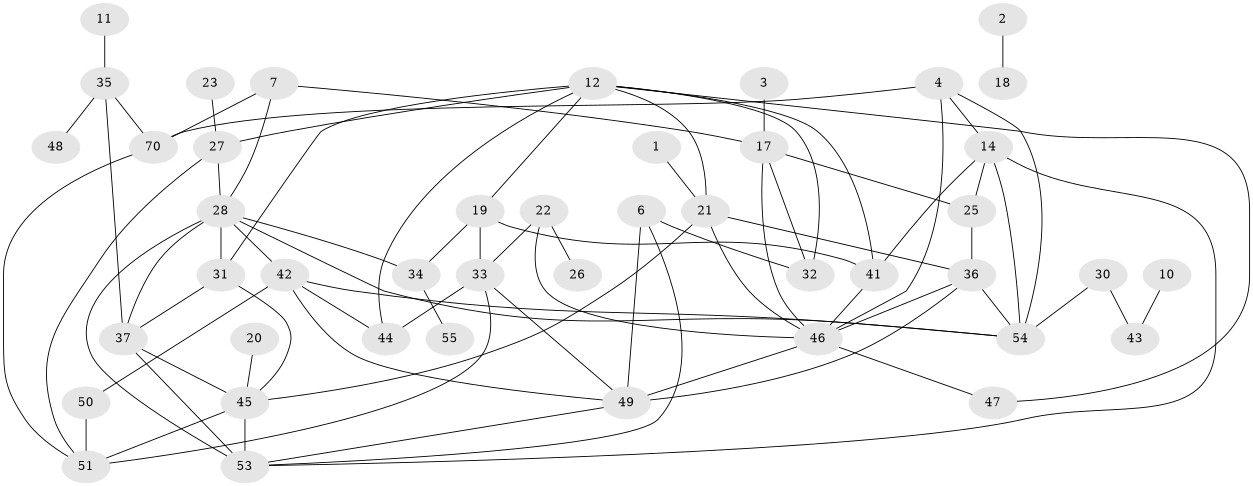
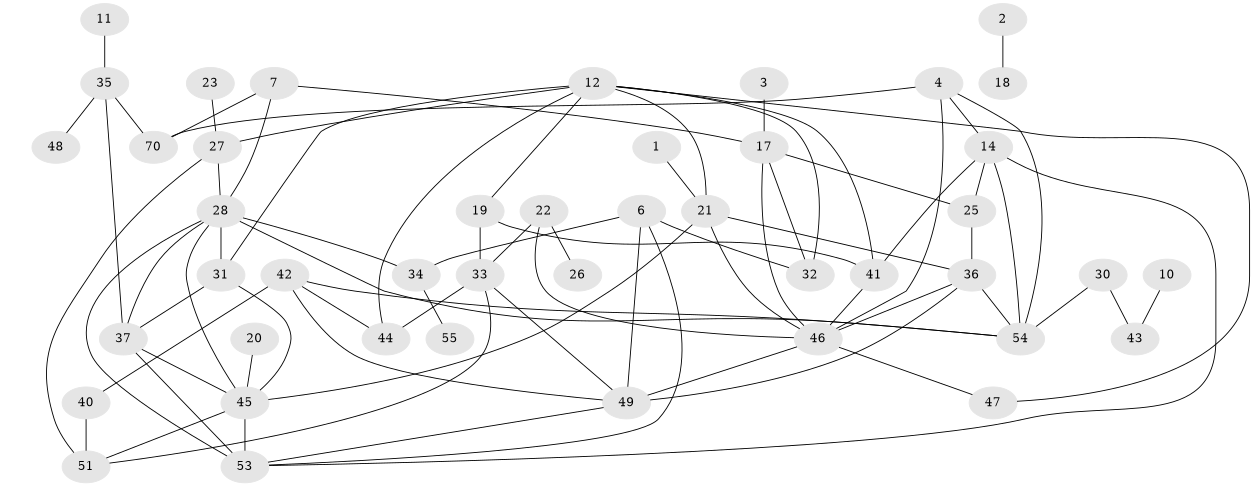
(253, 243) -> (194, 308)
(448, 243) -> (526, 239)
(4, 285) -> none
(86, 403) -> (86, 403)
